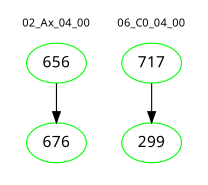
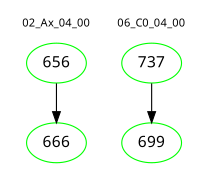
(152, 63) -> (152, 63)
(56, 143) -> (56, 143)
(152, 143) -> (152, 143)
